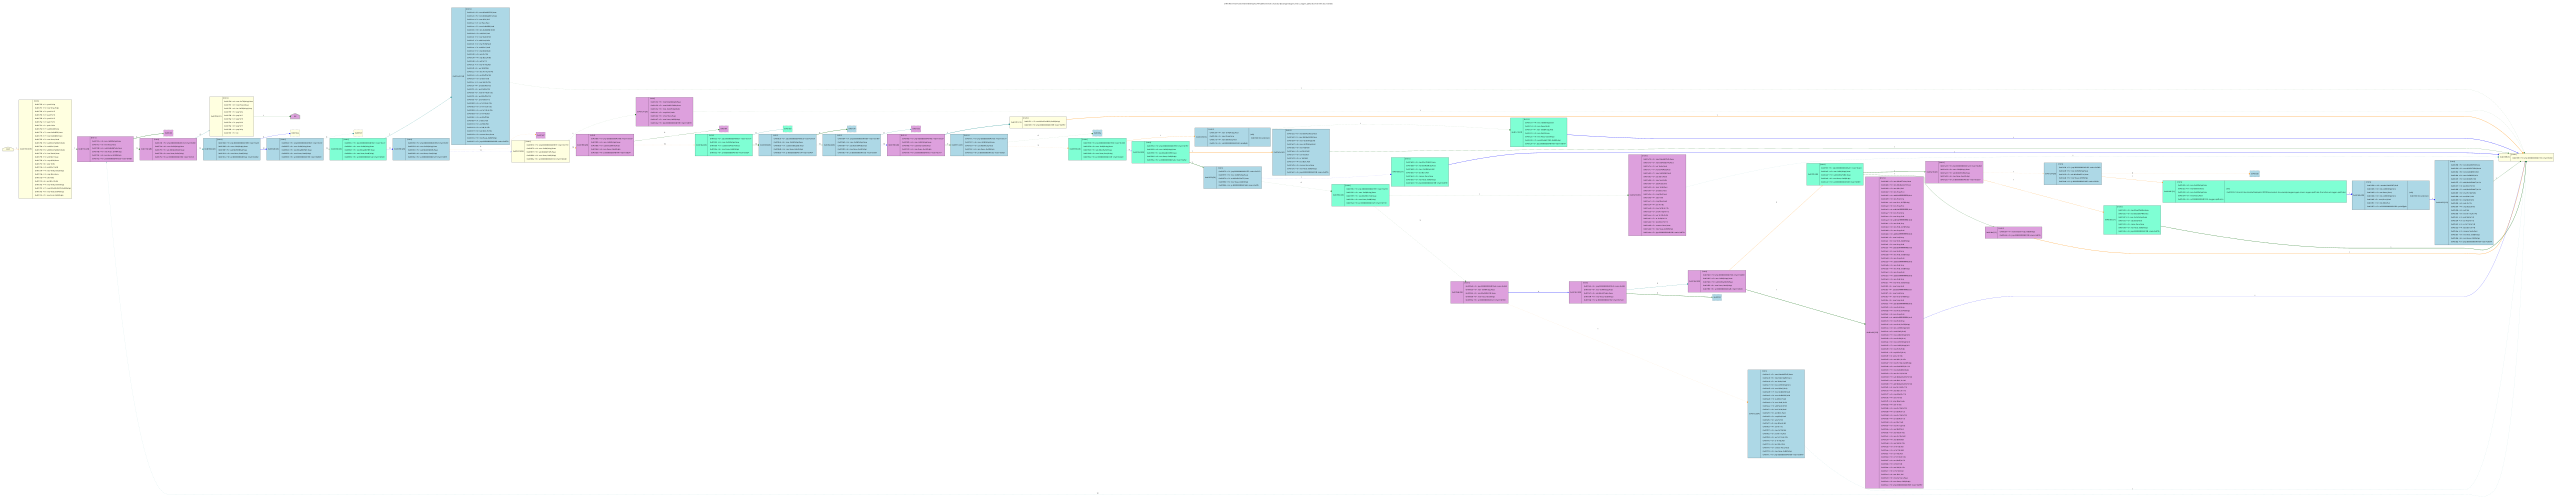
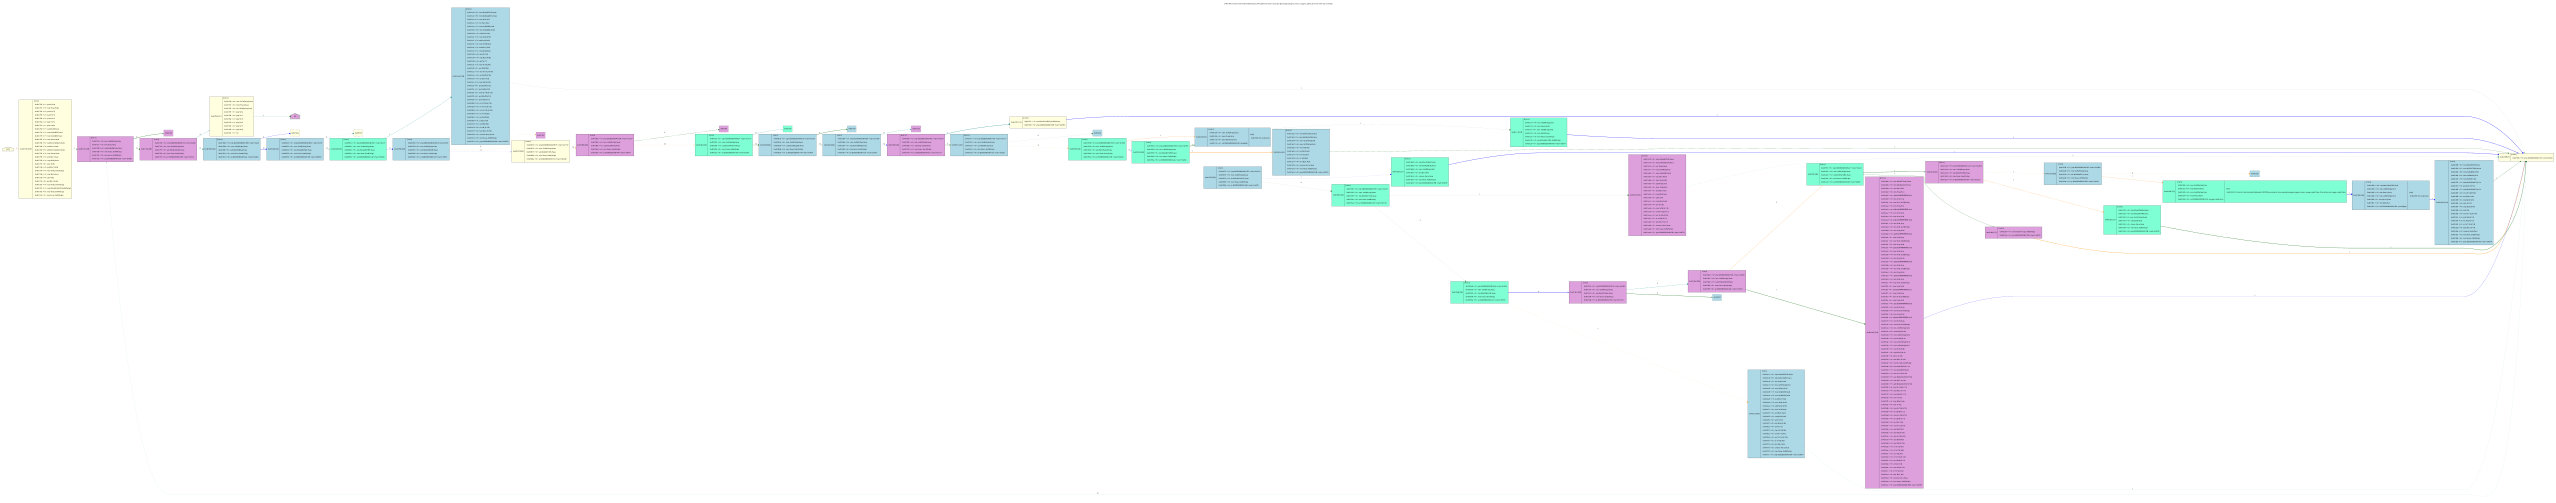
(664, 112) -> none
(1801, 116) -> (1801, 116)
(1196, 165) -> (1192, 146)
(1479, 292) -> (1479, 292)
